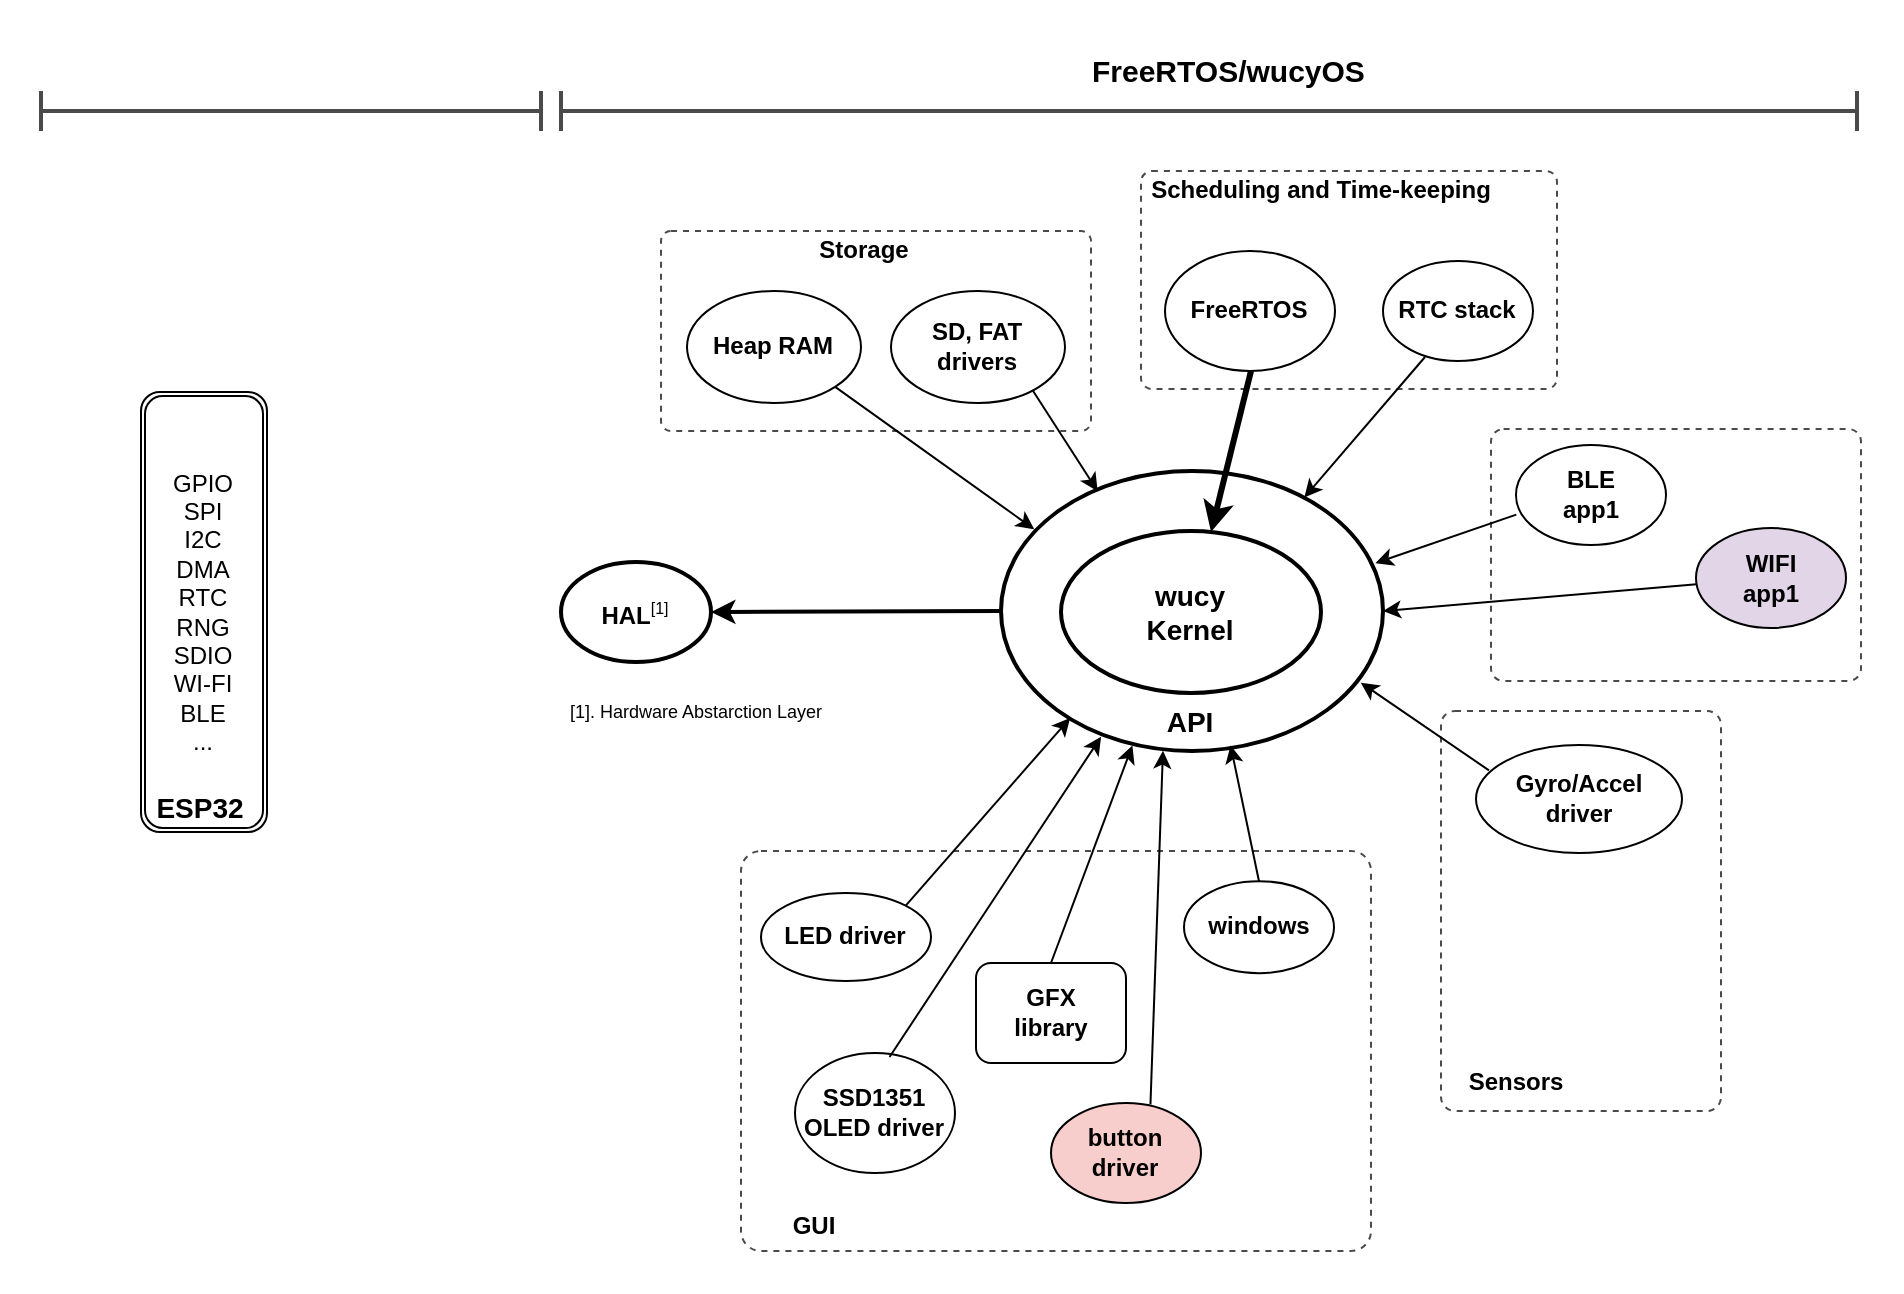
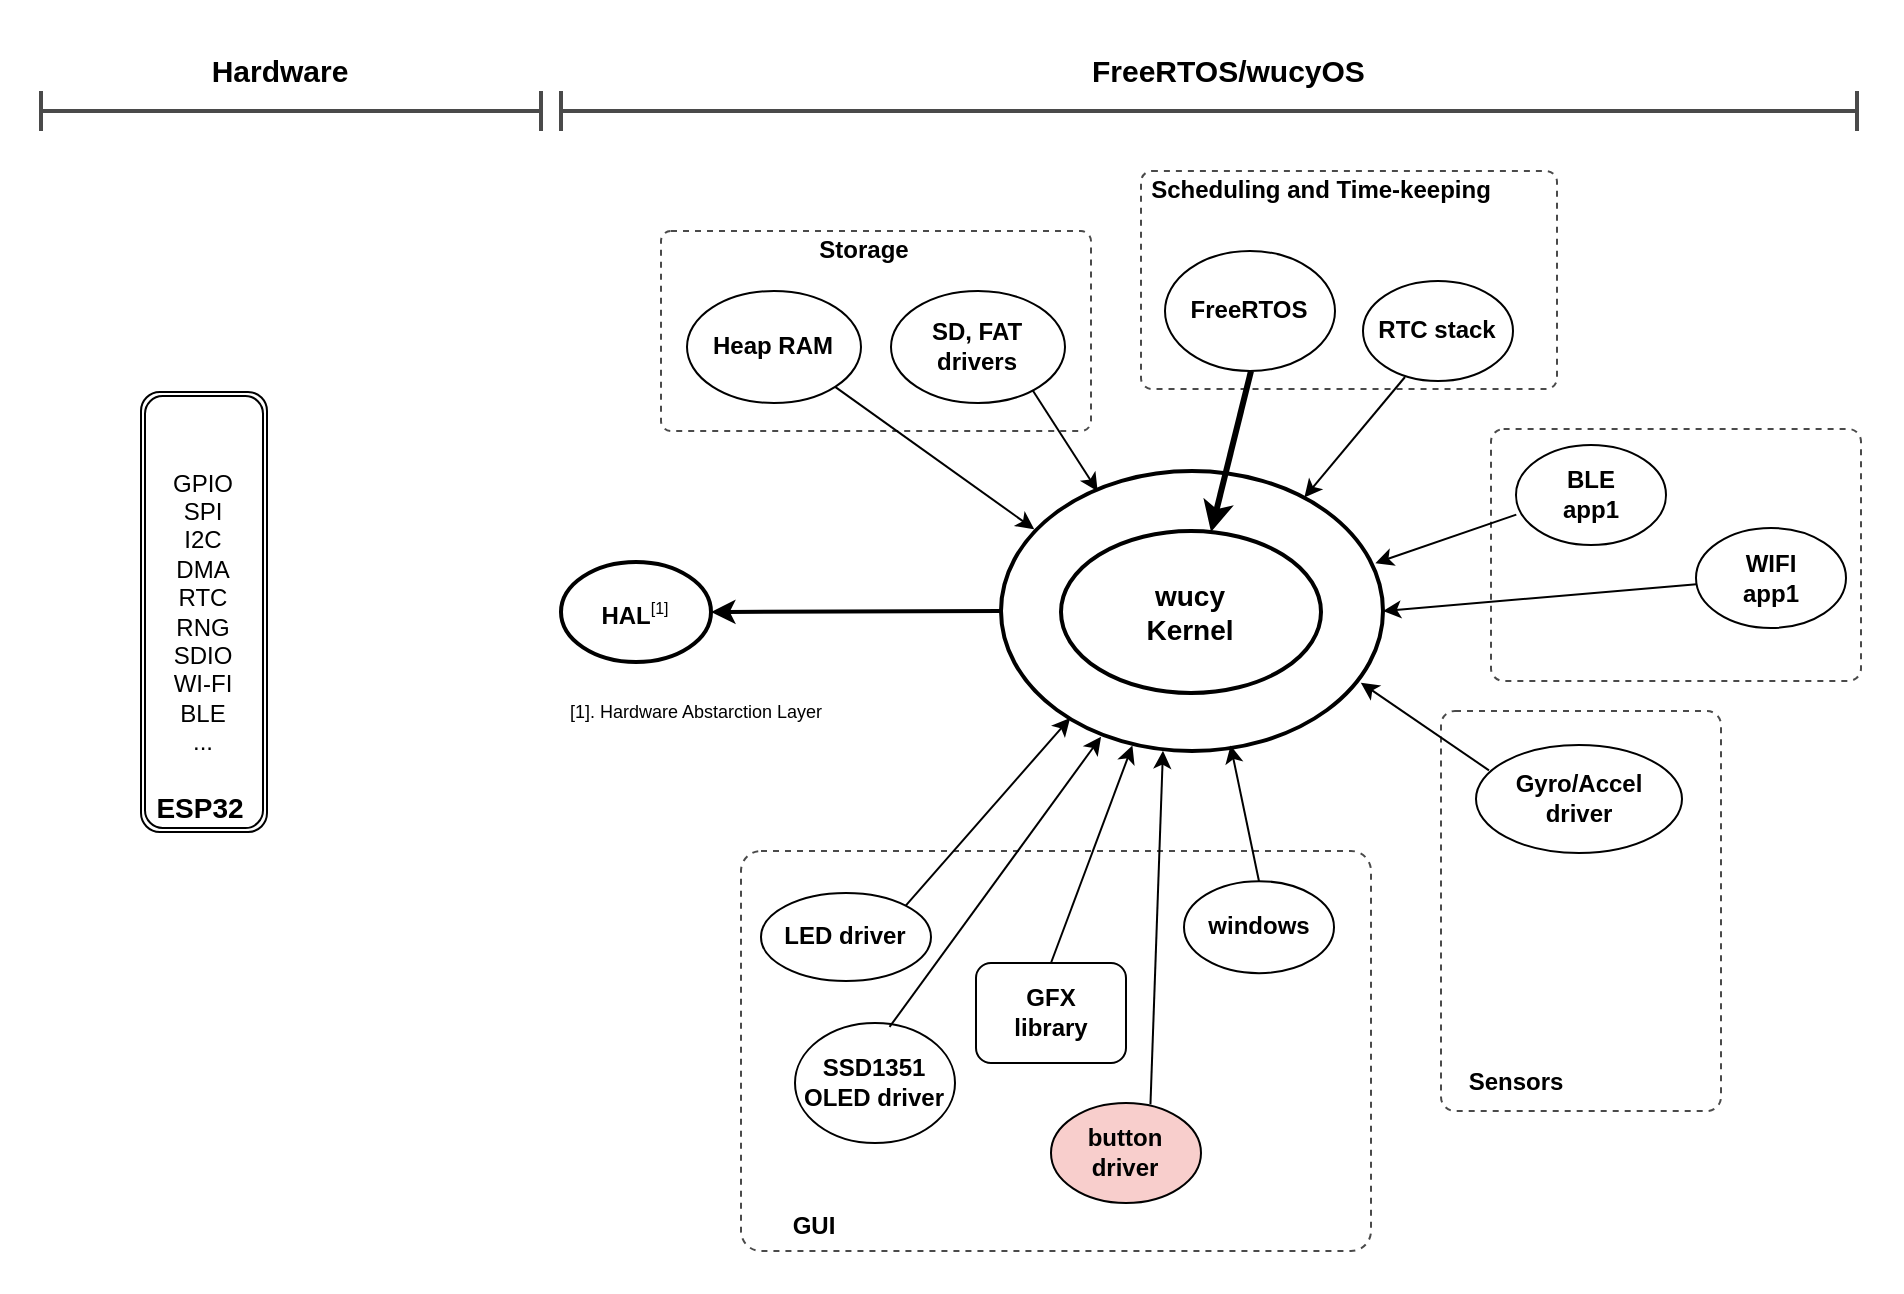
none -> (281, 71)
(1458, 311) -> (1438, 331)
(1771, 578) -> (1771, 578)
(1191, 723) -> none
(875, 1113) -> (875, 1083)
